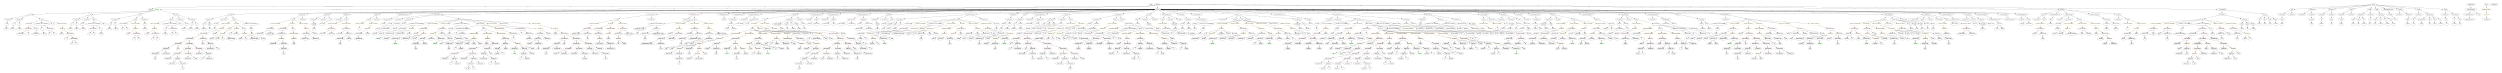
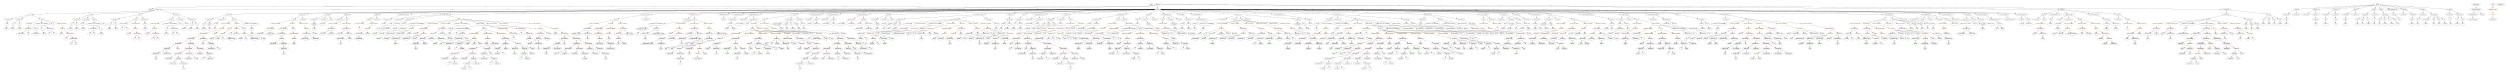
(689, 58) -> none
